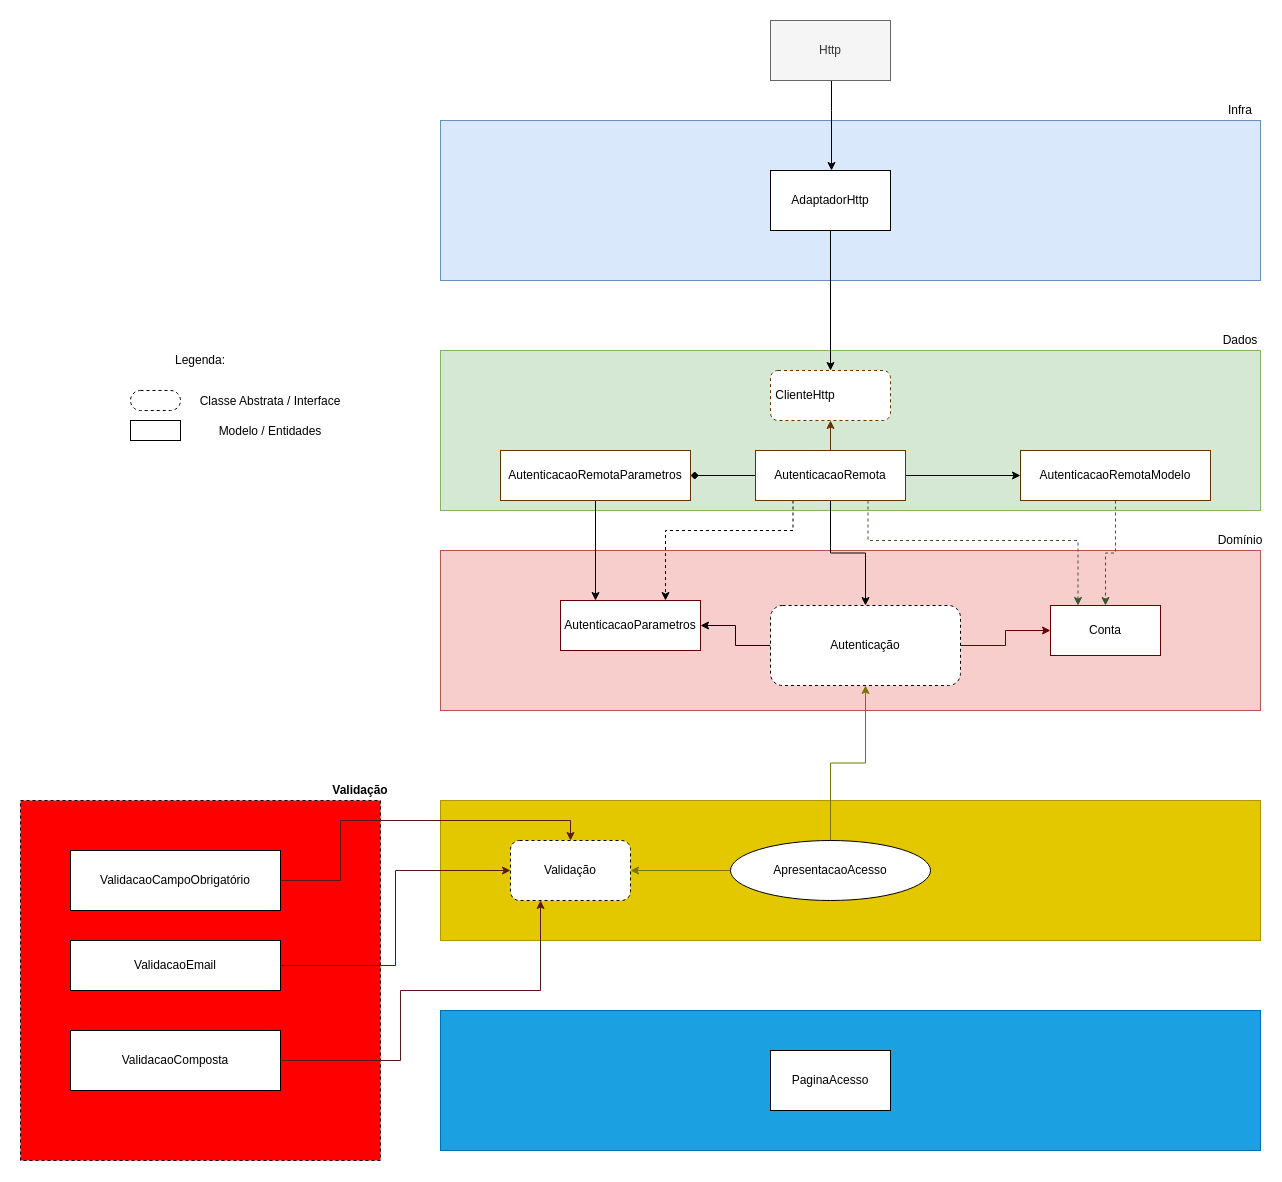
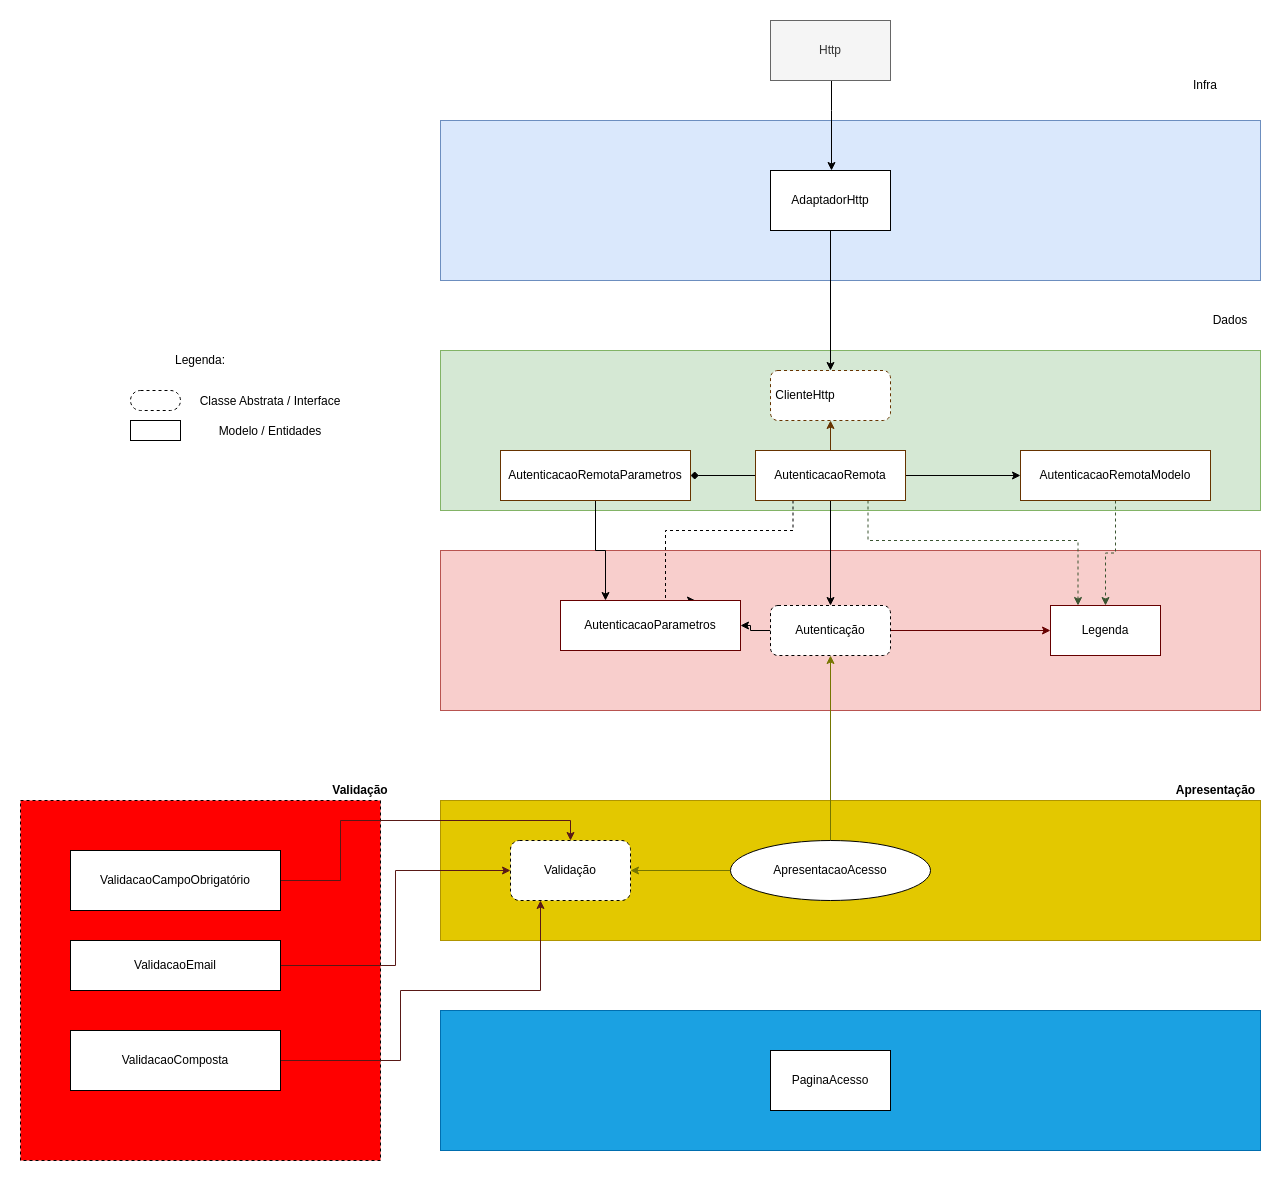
(1241, 111) -> (1206, 86)
(1241, 341) -> (1231, 321)
(1241, 541) -> none
(631, 626) -> (651, 626)
(1106, 631) -> (1106, 631)
(866, 646) -> (831, 631)
none -> (1216, 791)
